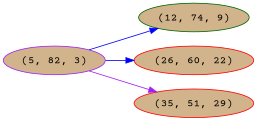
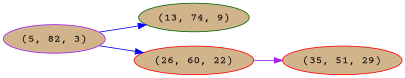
(194, 17) -> (194, 17)
(119, 80) -> (264, 60)
